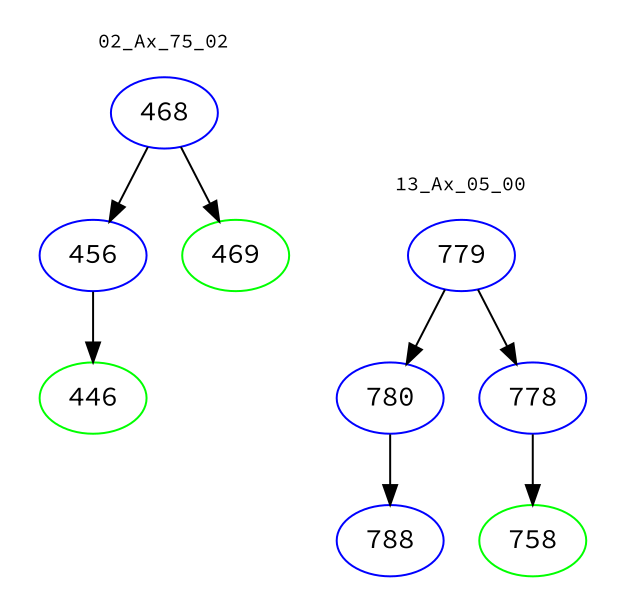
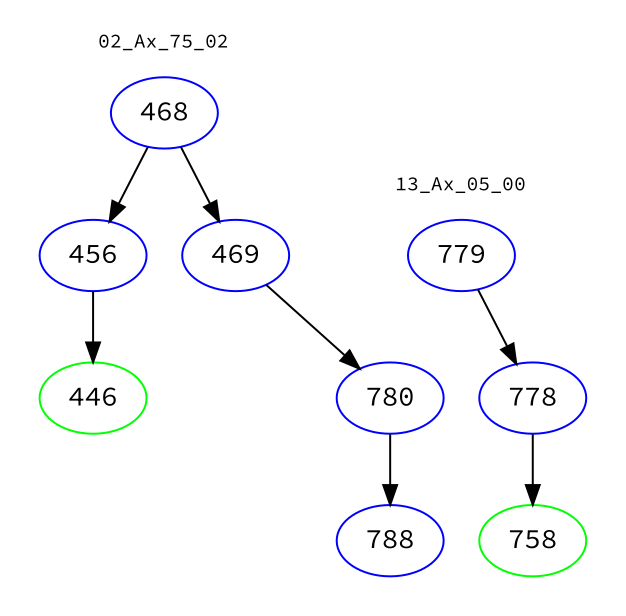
(236, 255) -> (236, 255)
(430, 318) -> (292, 308)
